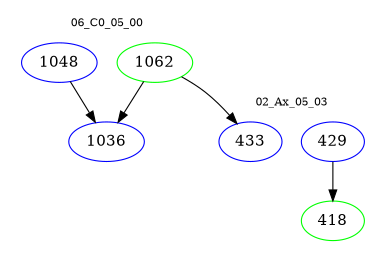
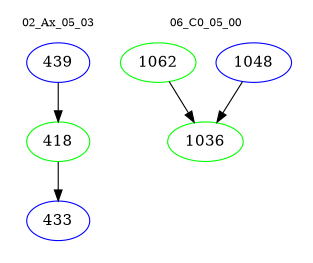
(217, 102) -> (58, 176)
(107, 142) -> (205, 142)
(333, 142) -> (58, 63)
